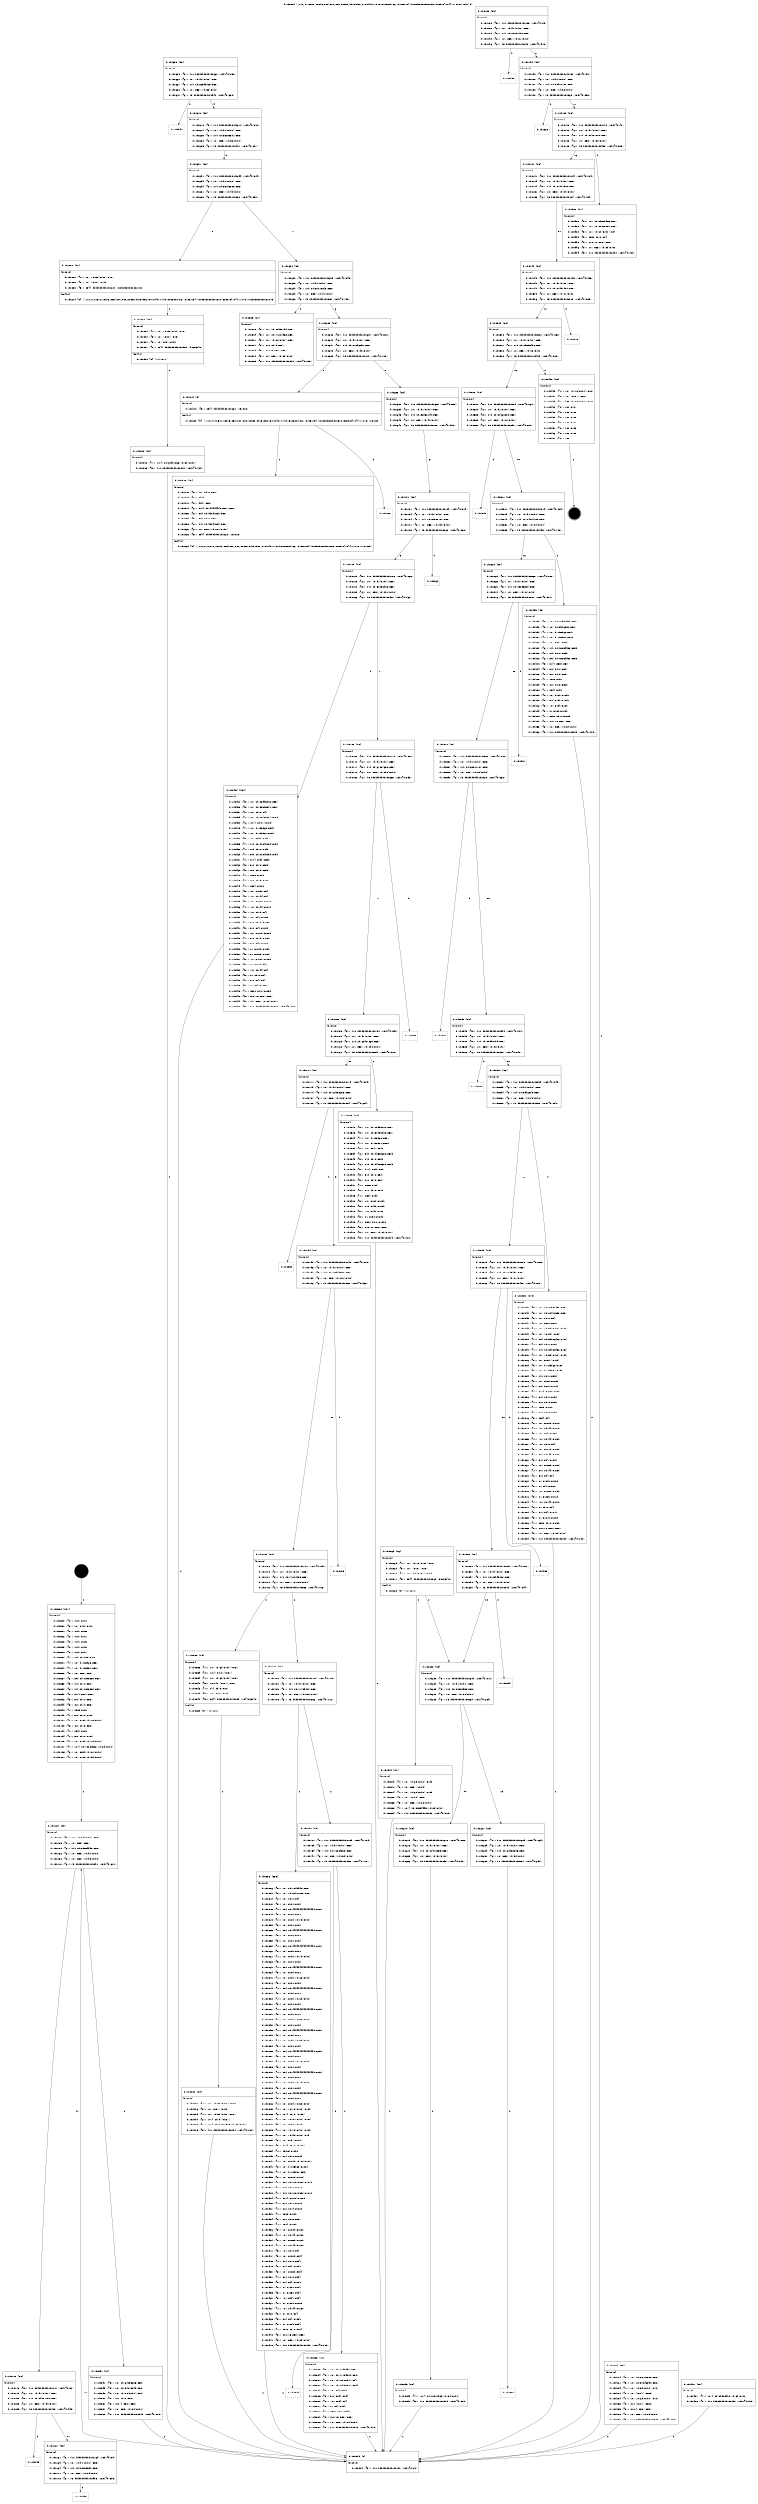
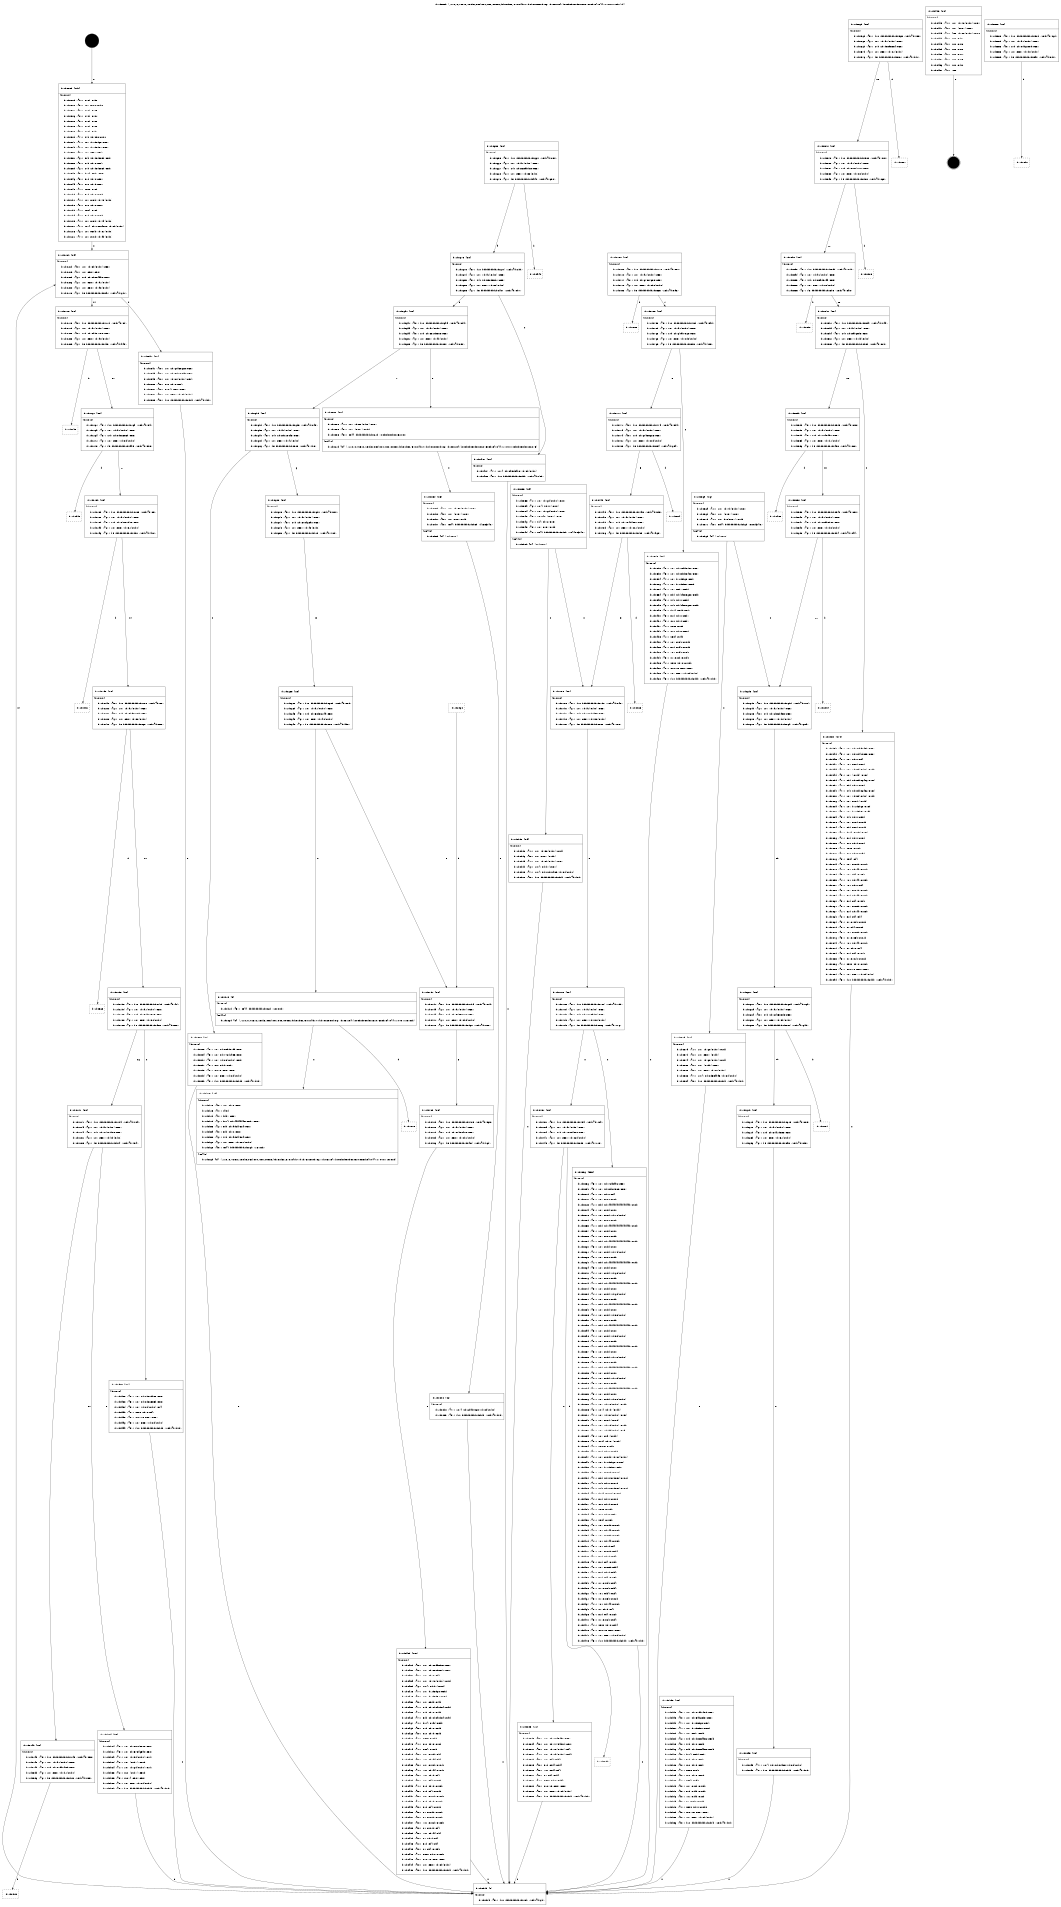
(524, 340) -> none
none -> (531, 373)
(315, 376) -> (316, 860)
none -> (119, 472)
(528, 514) -> none
(432, 555) -> (457, 849)
(378, 670) -> none
none -> (92, 1439)
none -> (219, 1545)
(251, 1620) -> (569, 617)
(463, 1764) -> (774, 1067)
